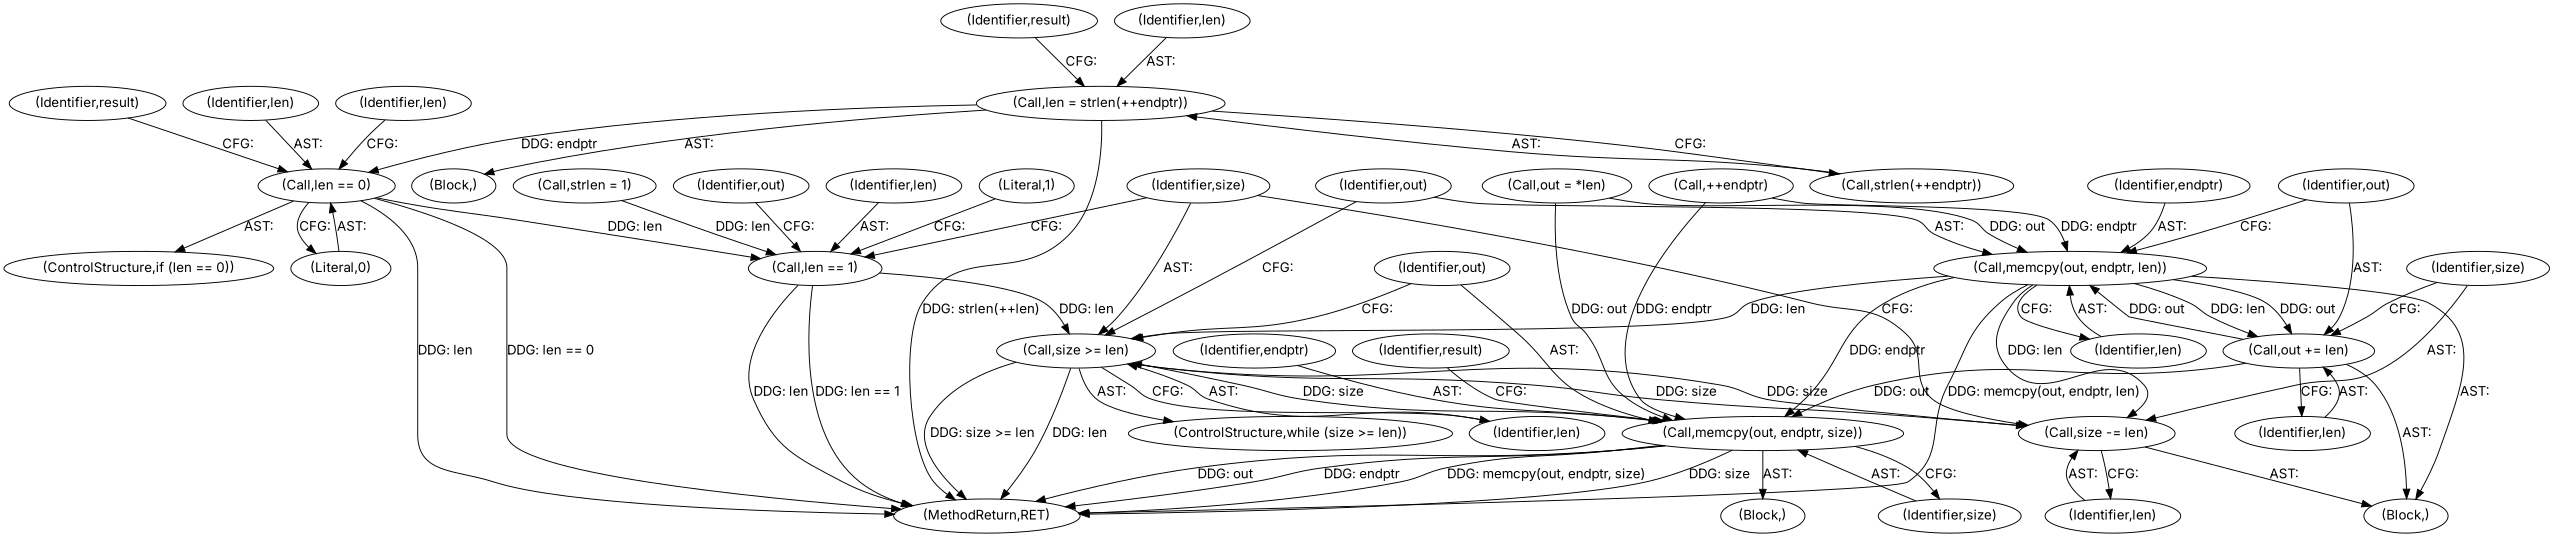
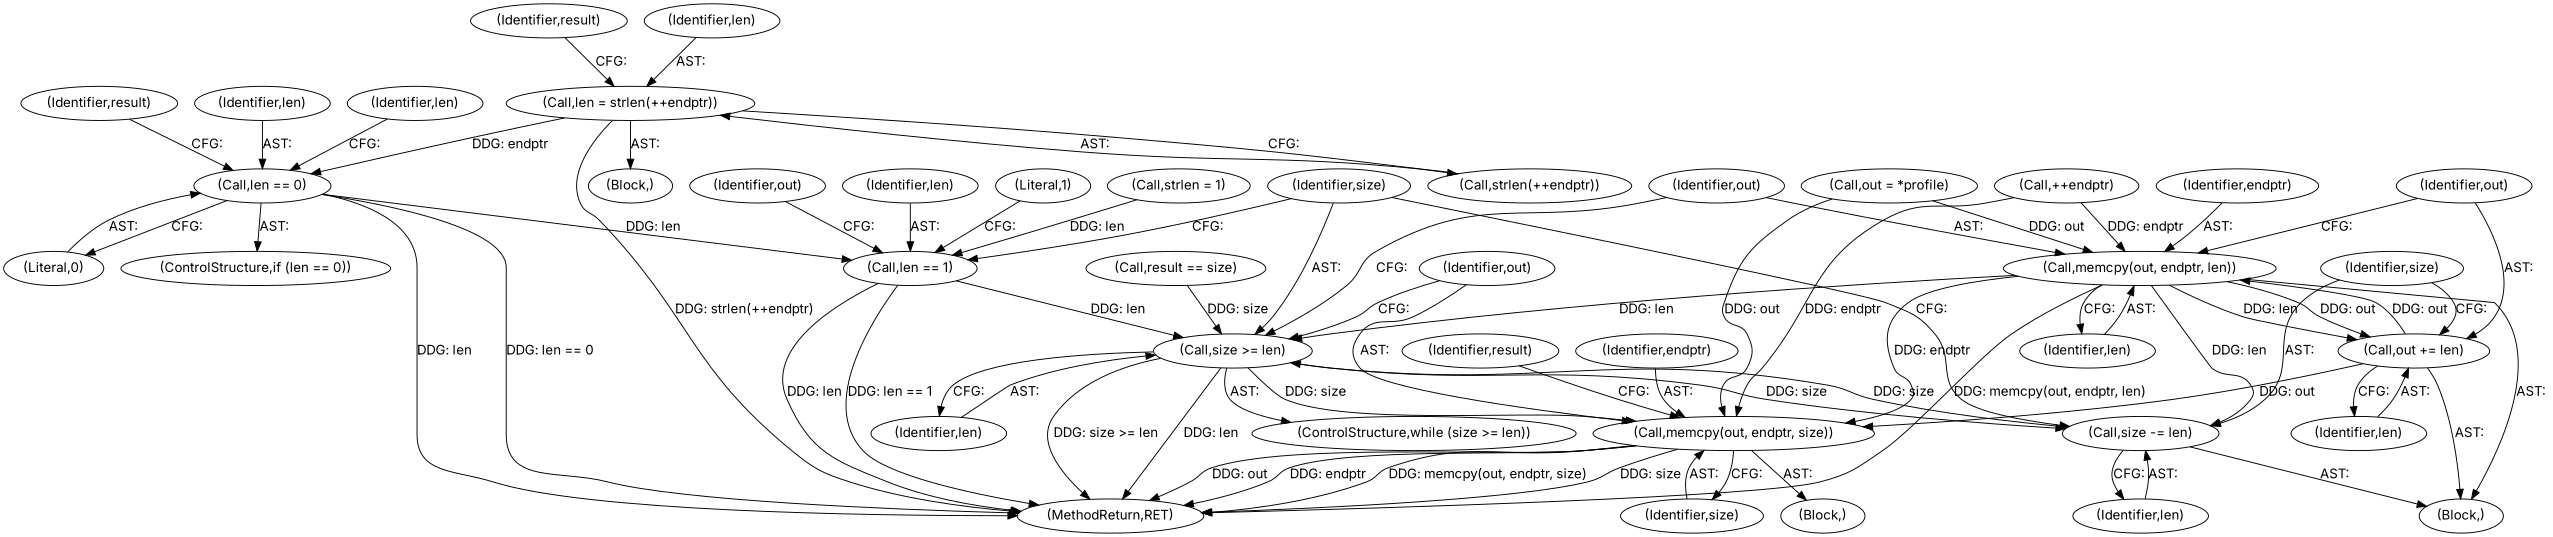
(1557, 186) -> (1889, 186)
none -> (1176, 268)
(981, 310) -> (745, 310)
